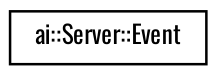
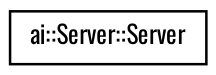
(108, 38) -> (108, 38)
